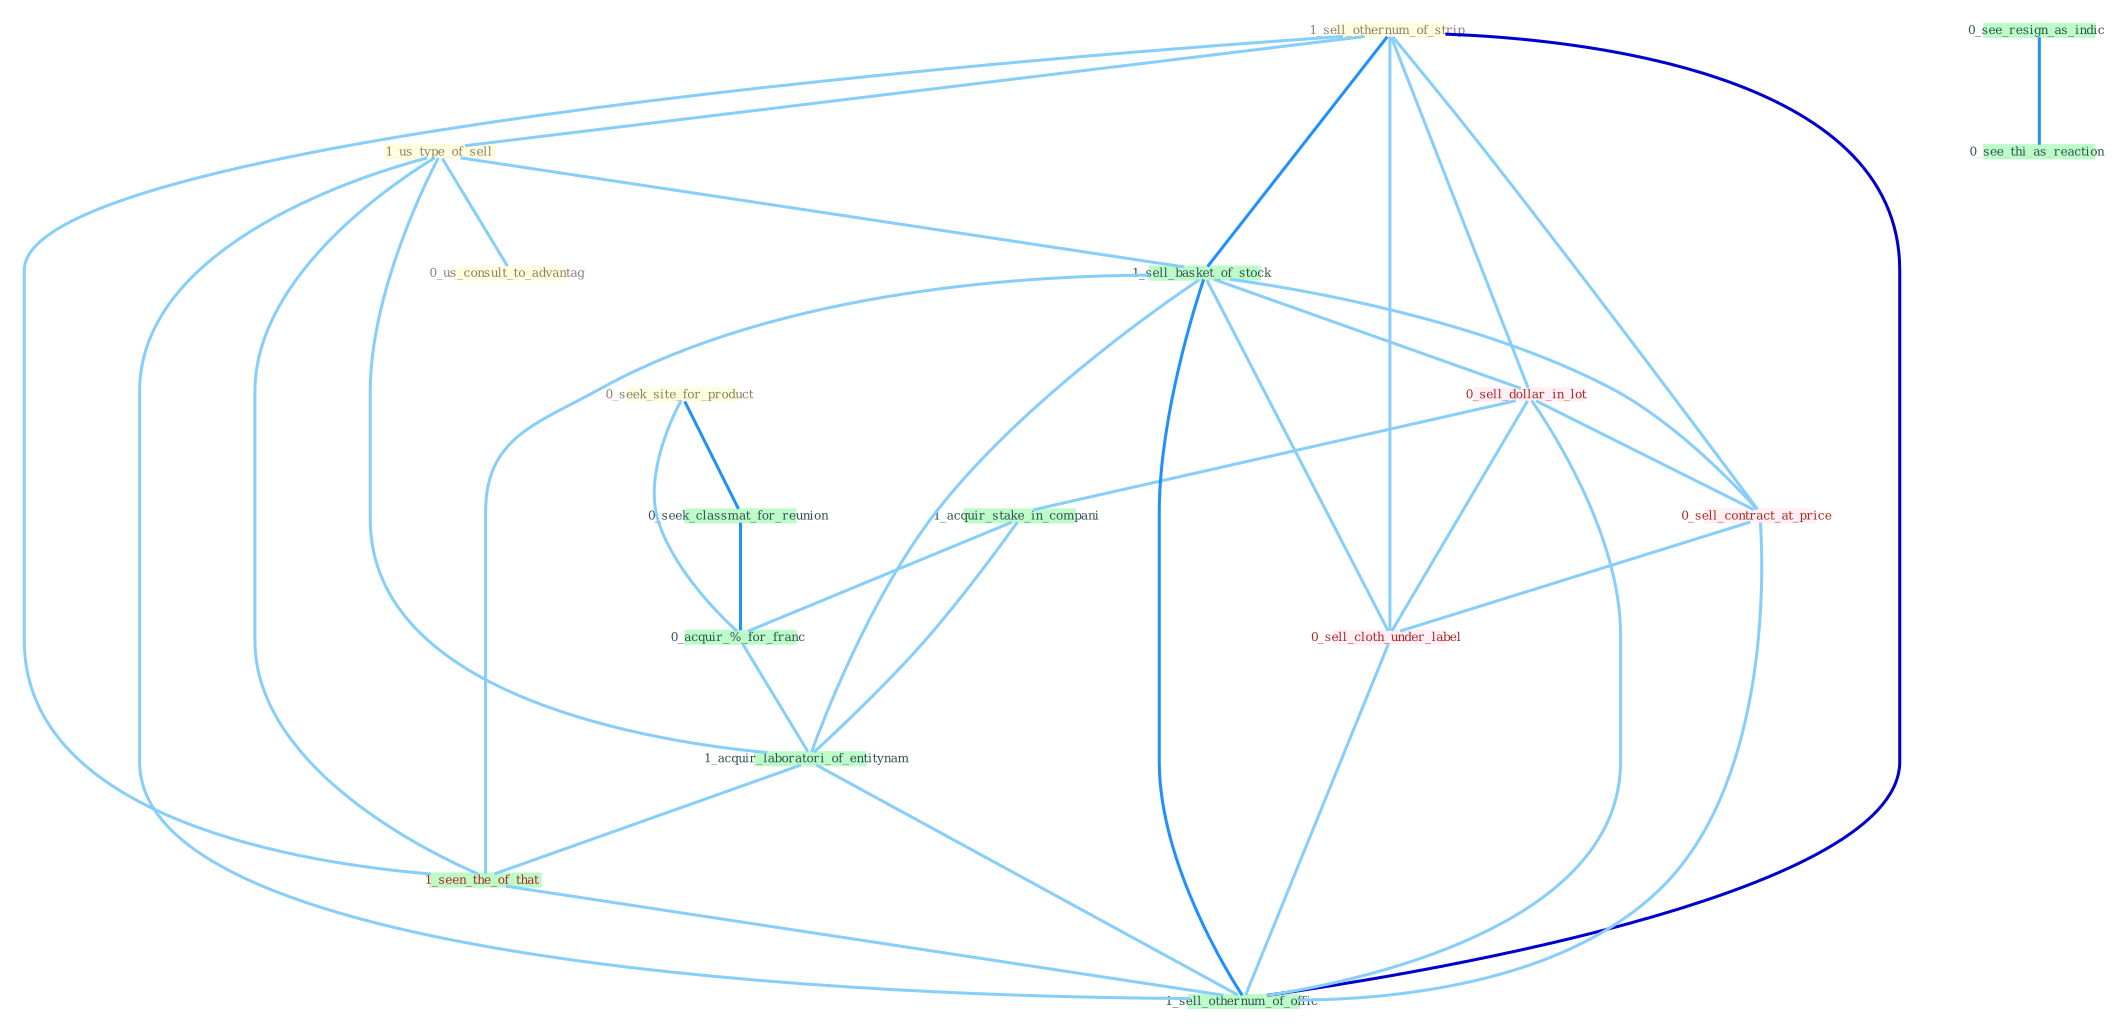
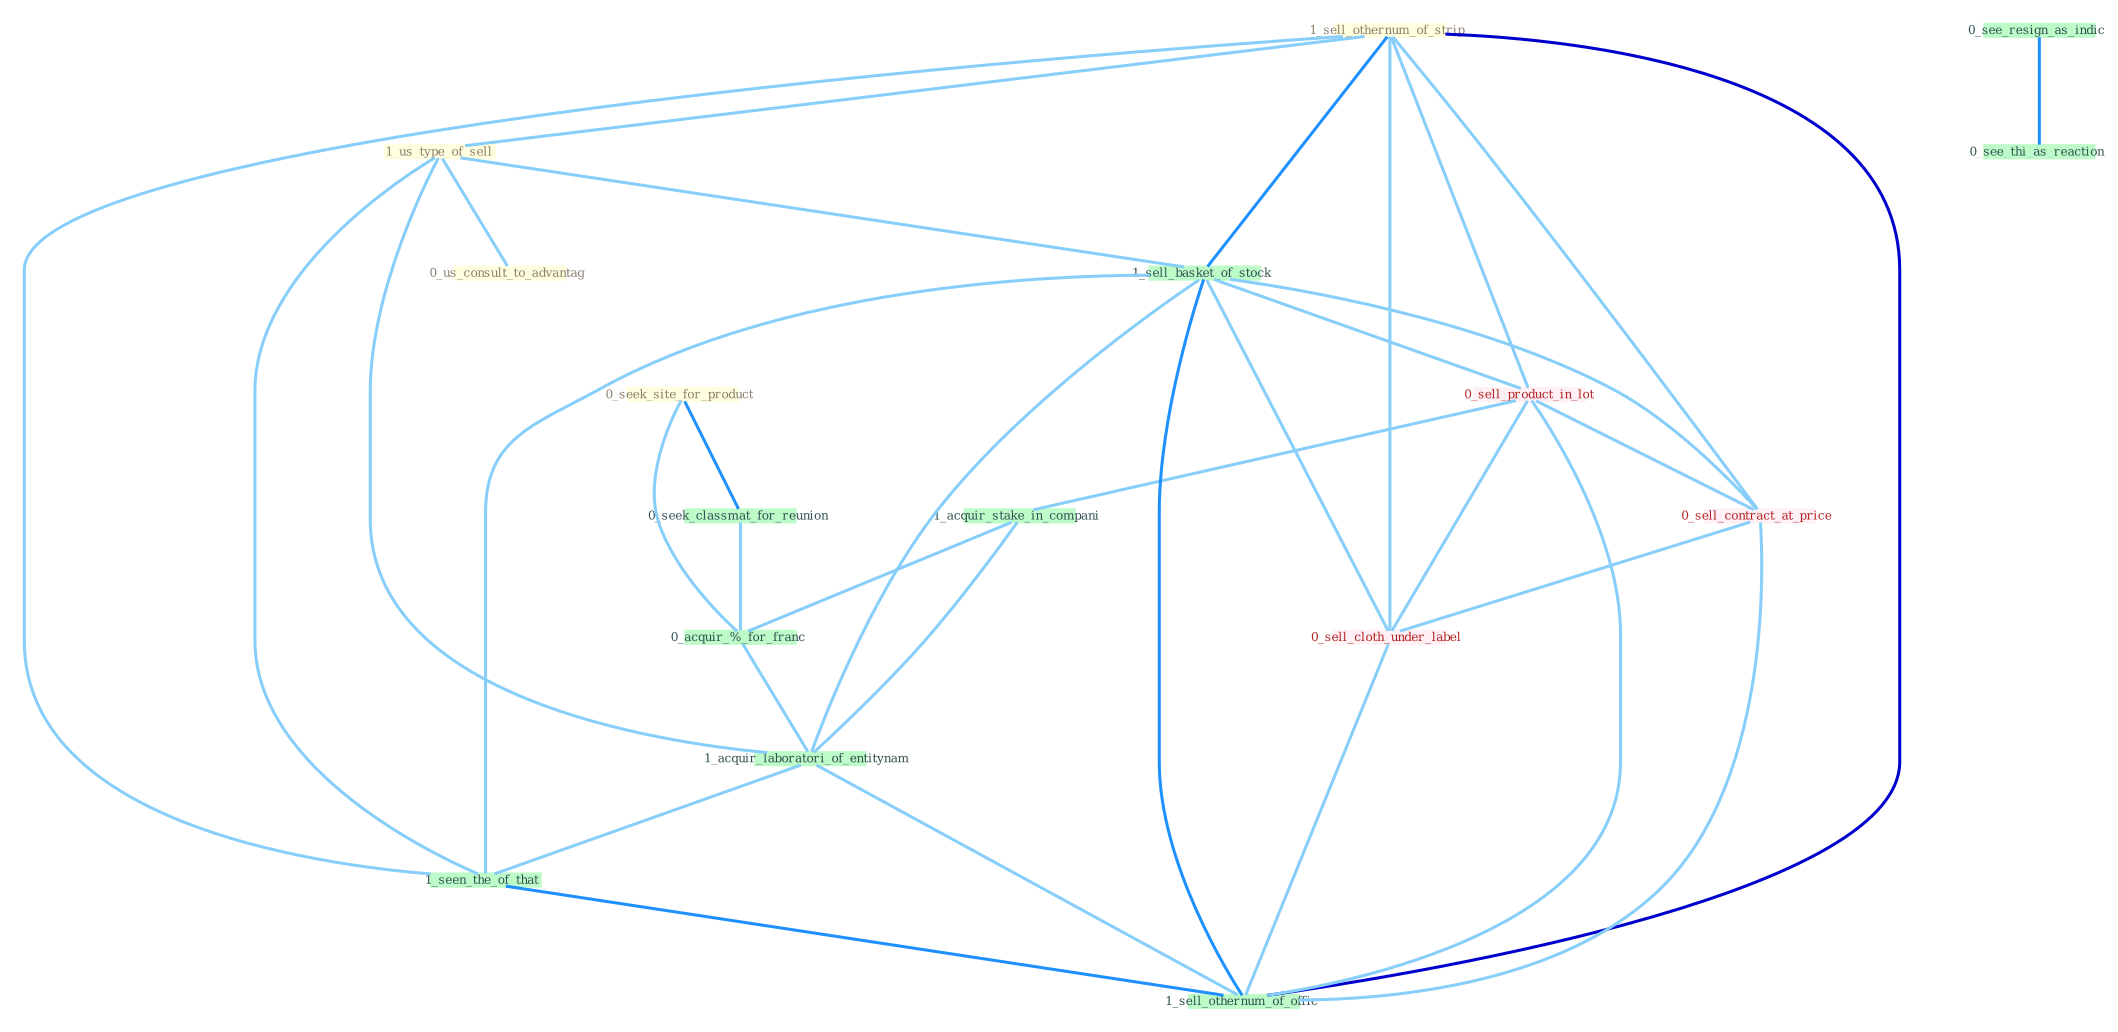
(1530, 395) -> (1530, 395)
(740, 577) -> (740, 577)
(486, 880) -> (486, 880)
(259, 883) -> none
(865, 941) -> (865, 941)
